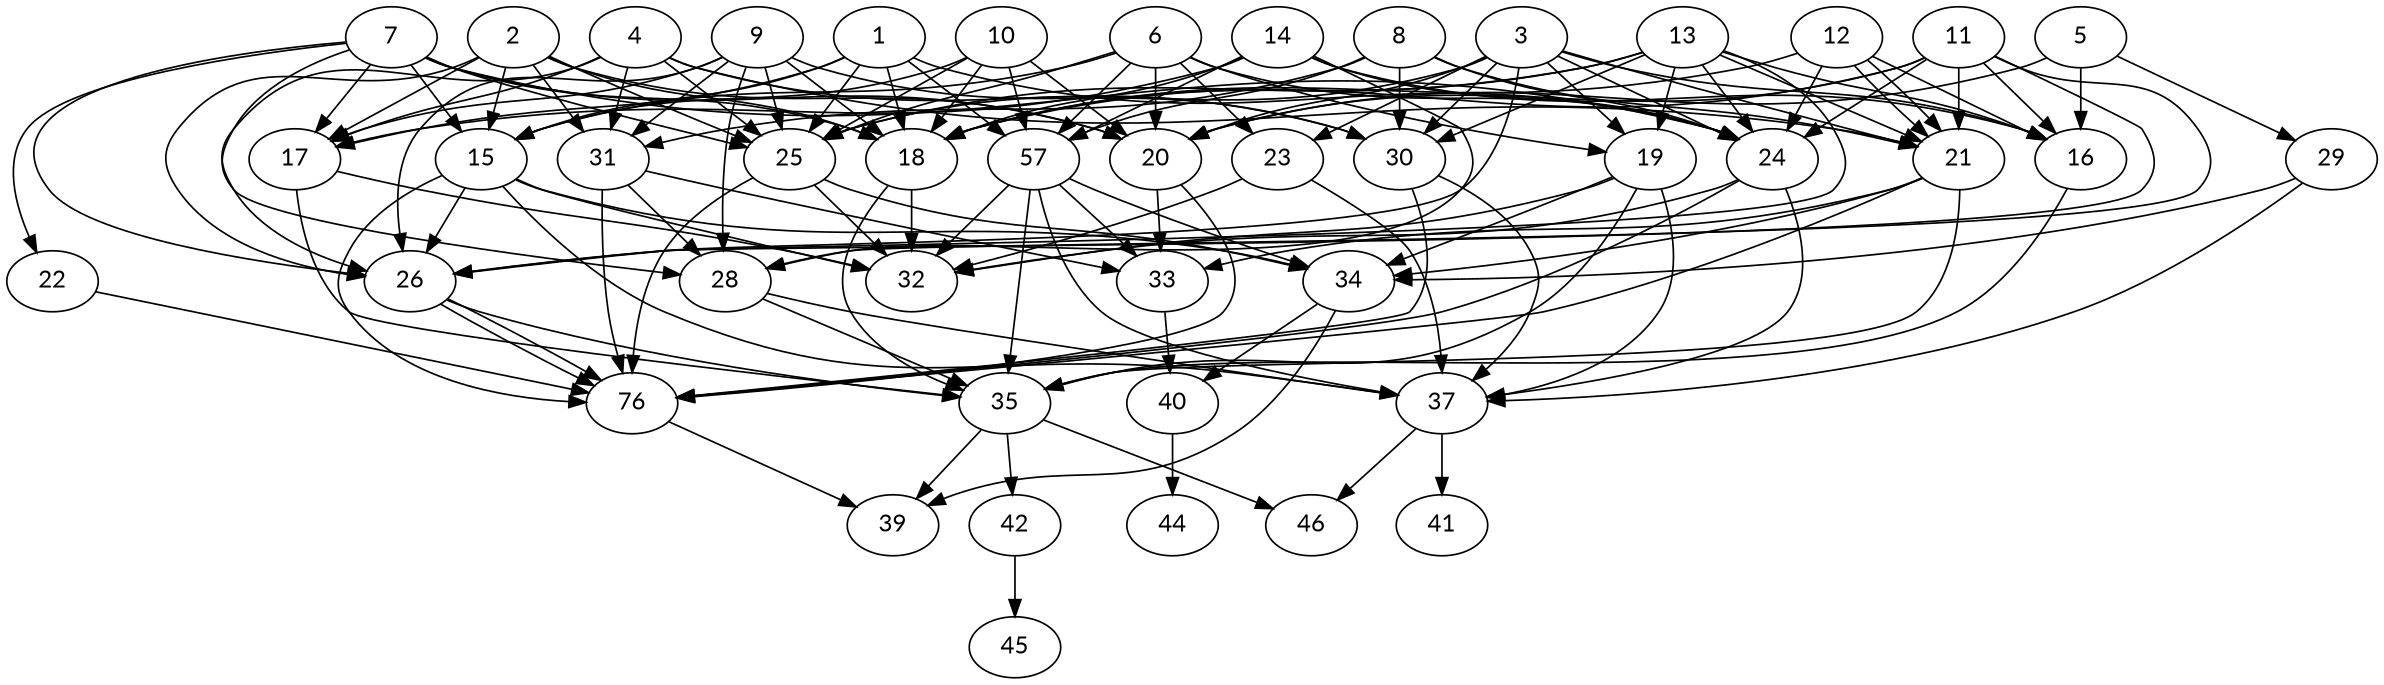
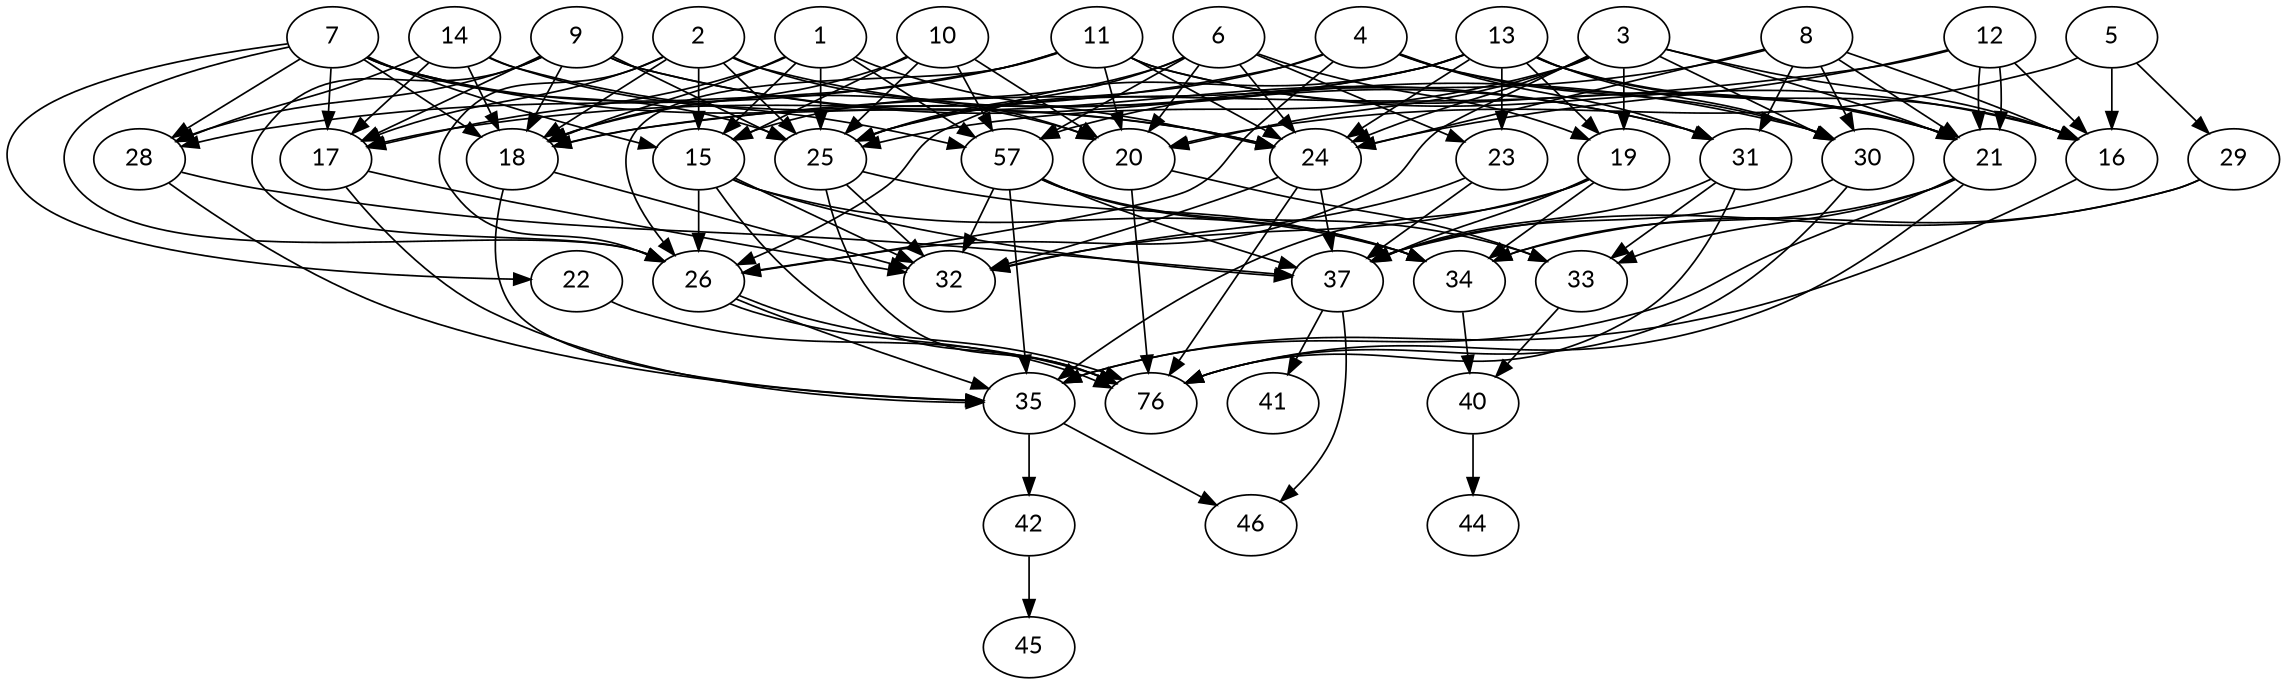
(1408, 94) -> (1502, 90)
(1670, 99) -> (1933, 83)
(646, 203) -> (1632, 205)
(893, 525) -> none
